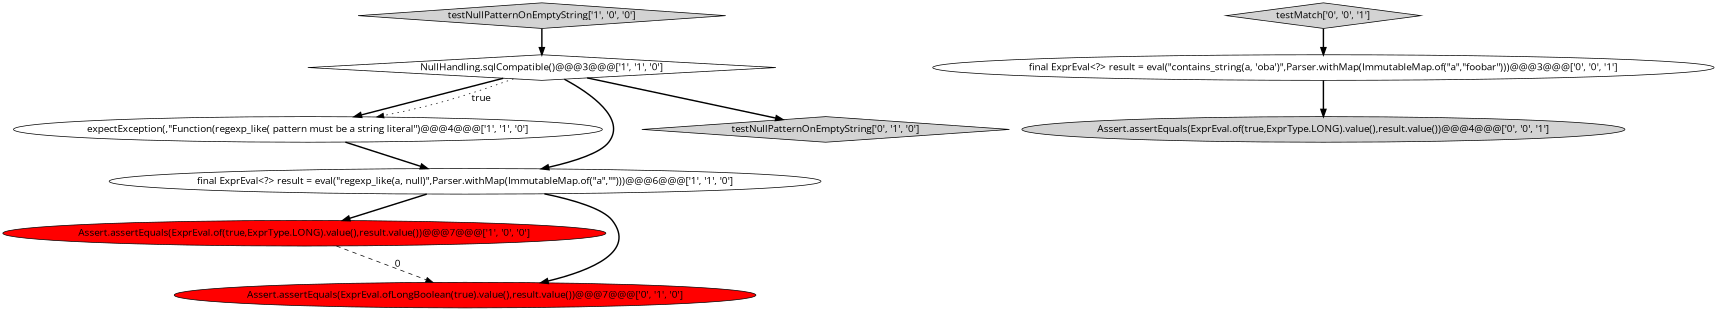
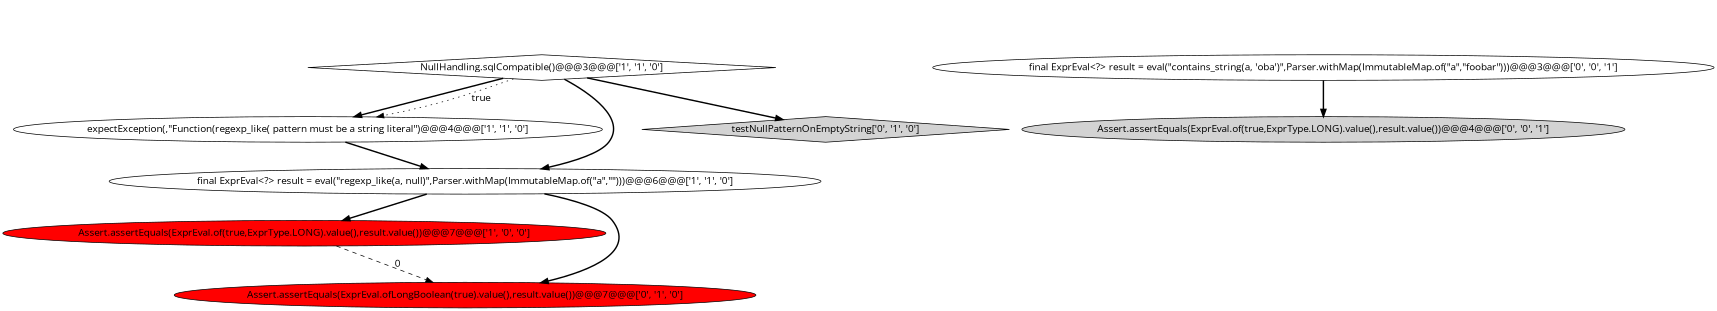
(542, 16) -> none
(1323, 16) -> none
